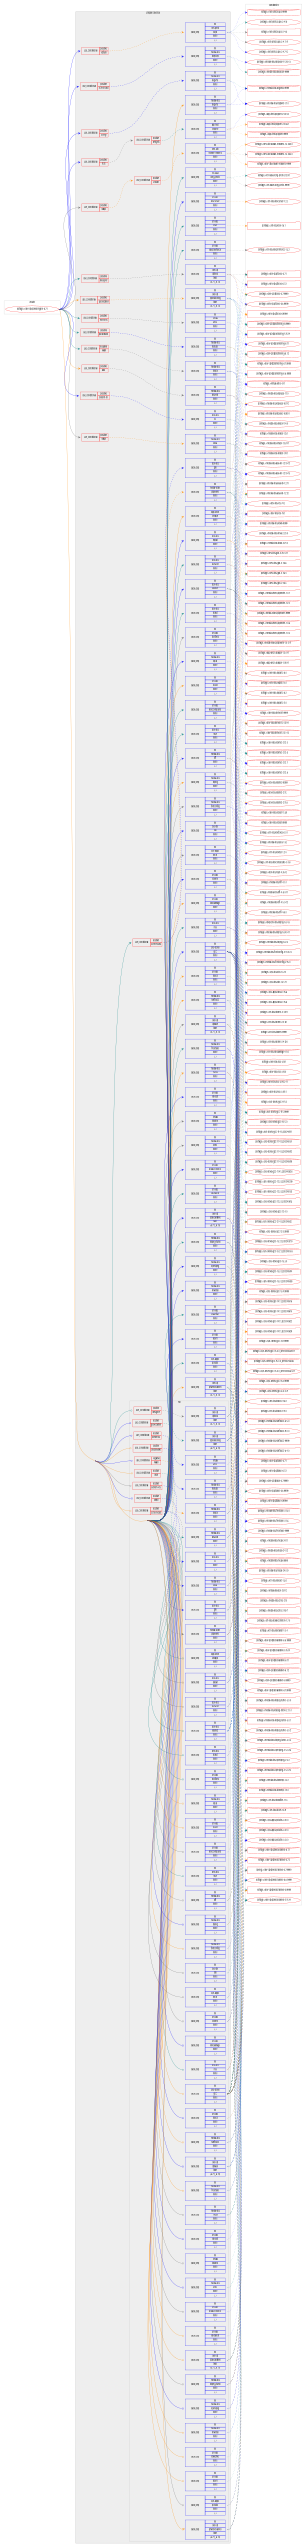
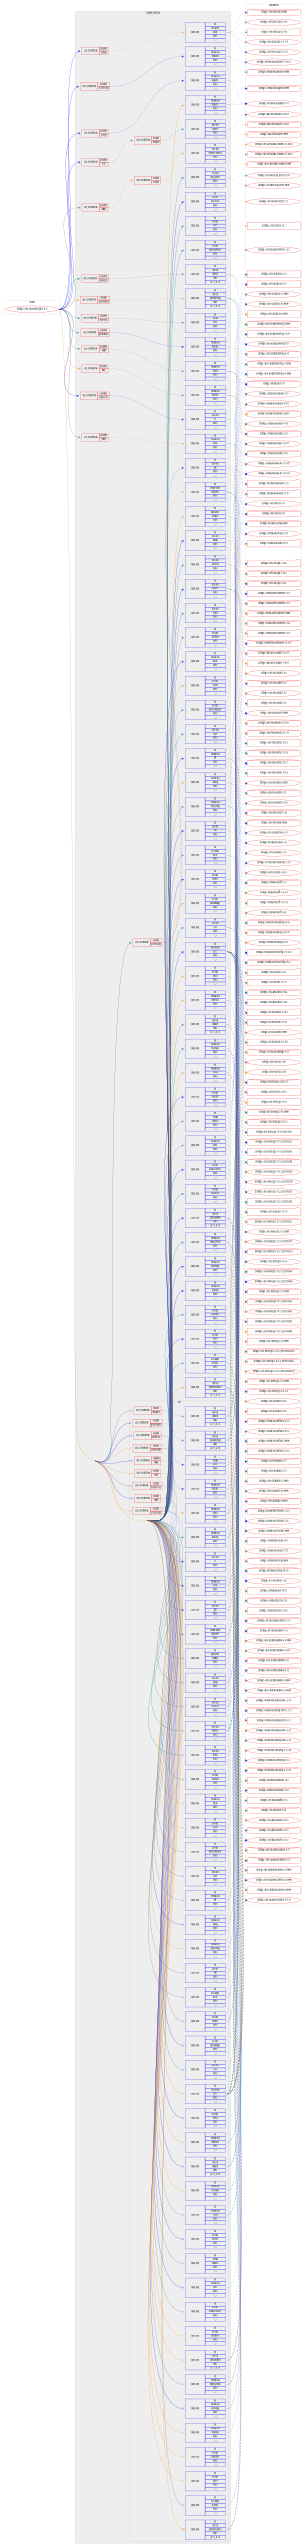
(274, 554) -> none
